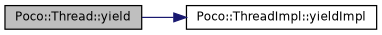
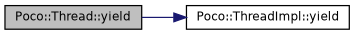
(282, 17) -> (268, 17)
